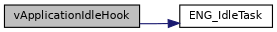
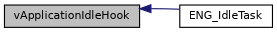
(154, 24) -> (165, 9)
